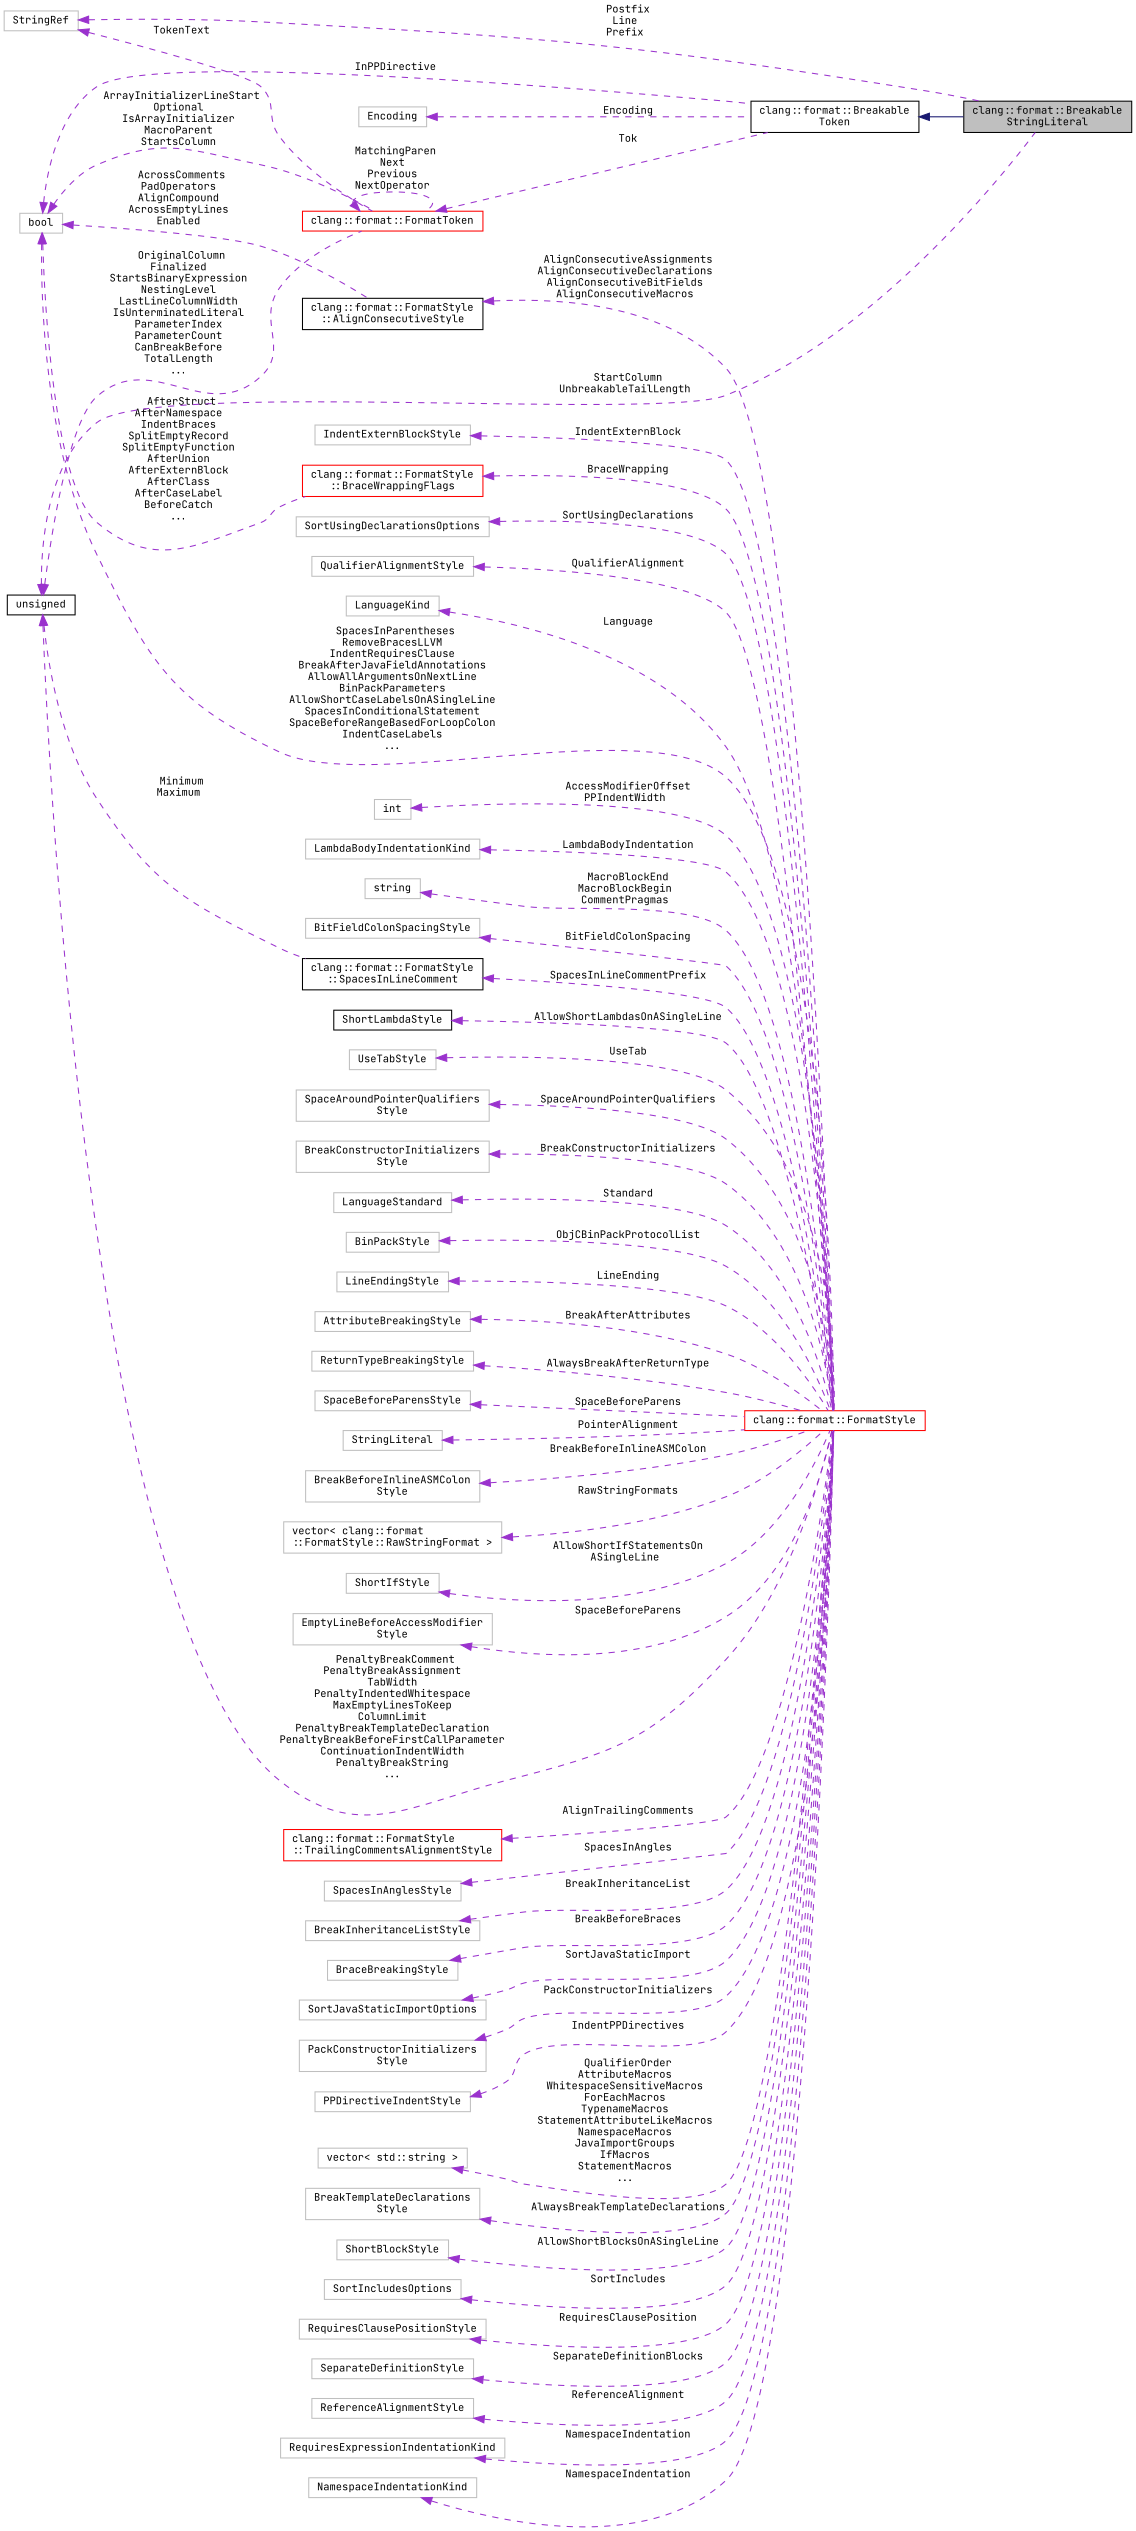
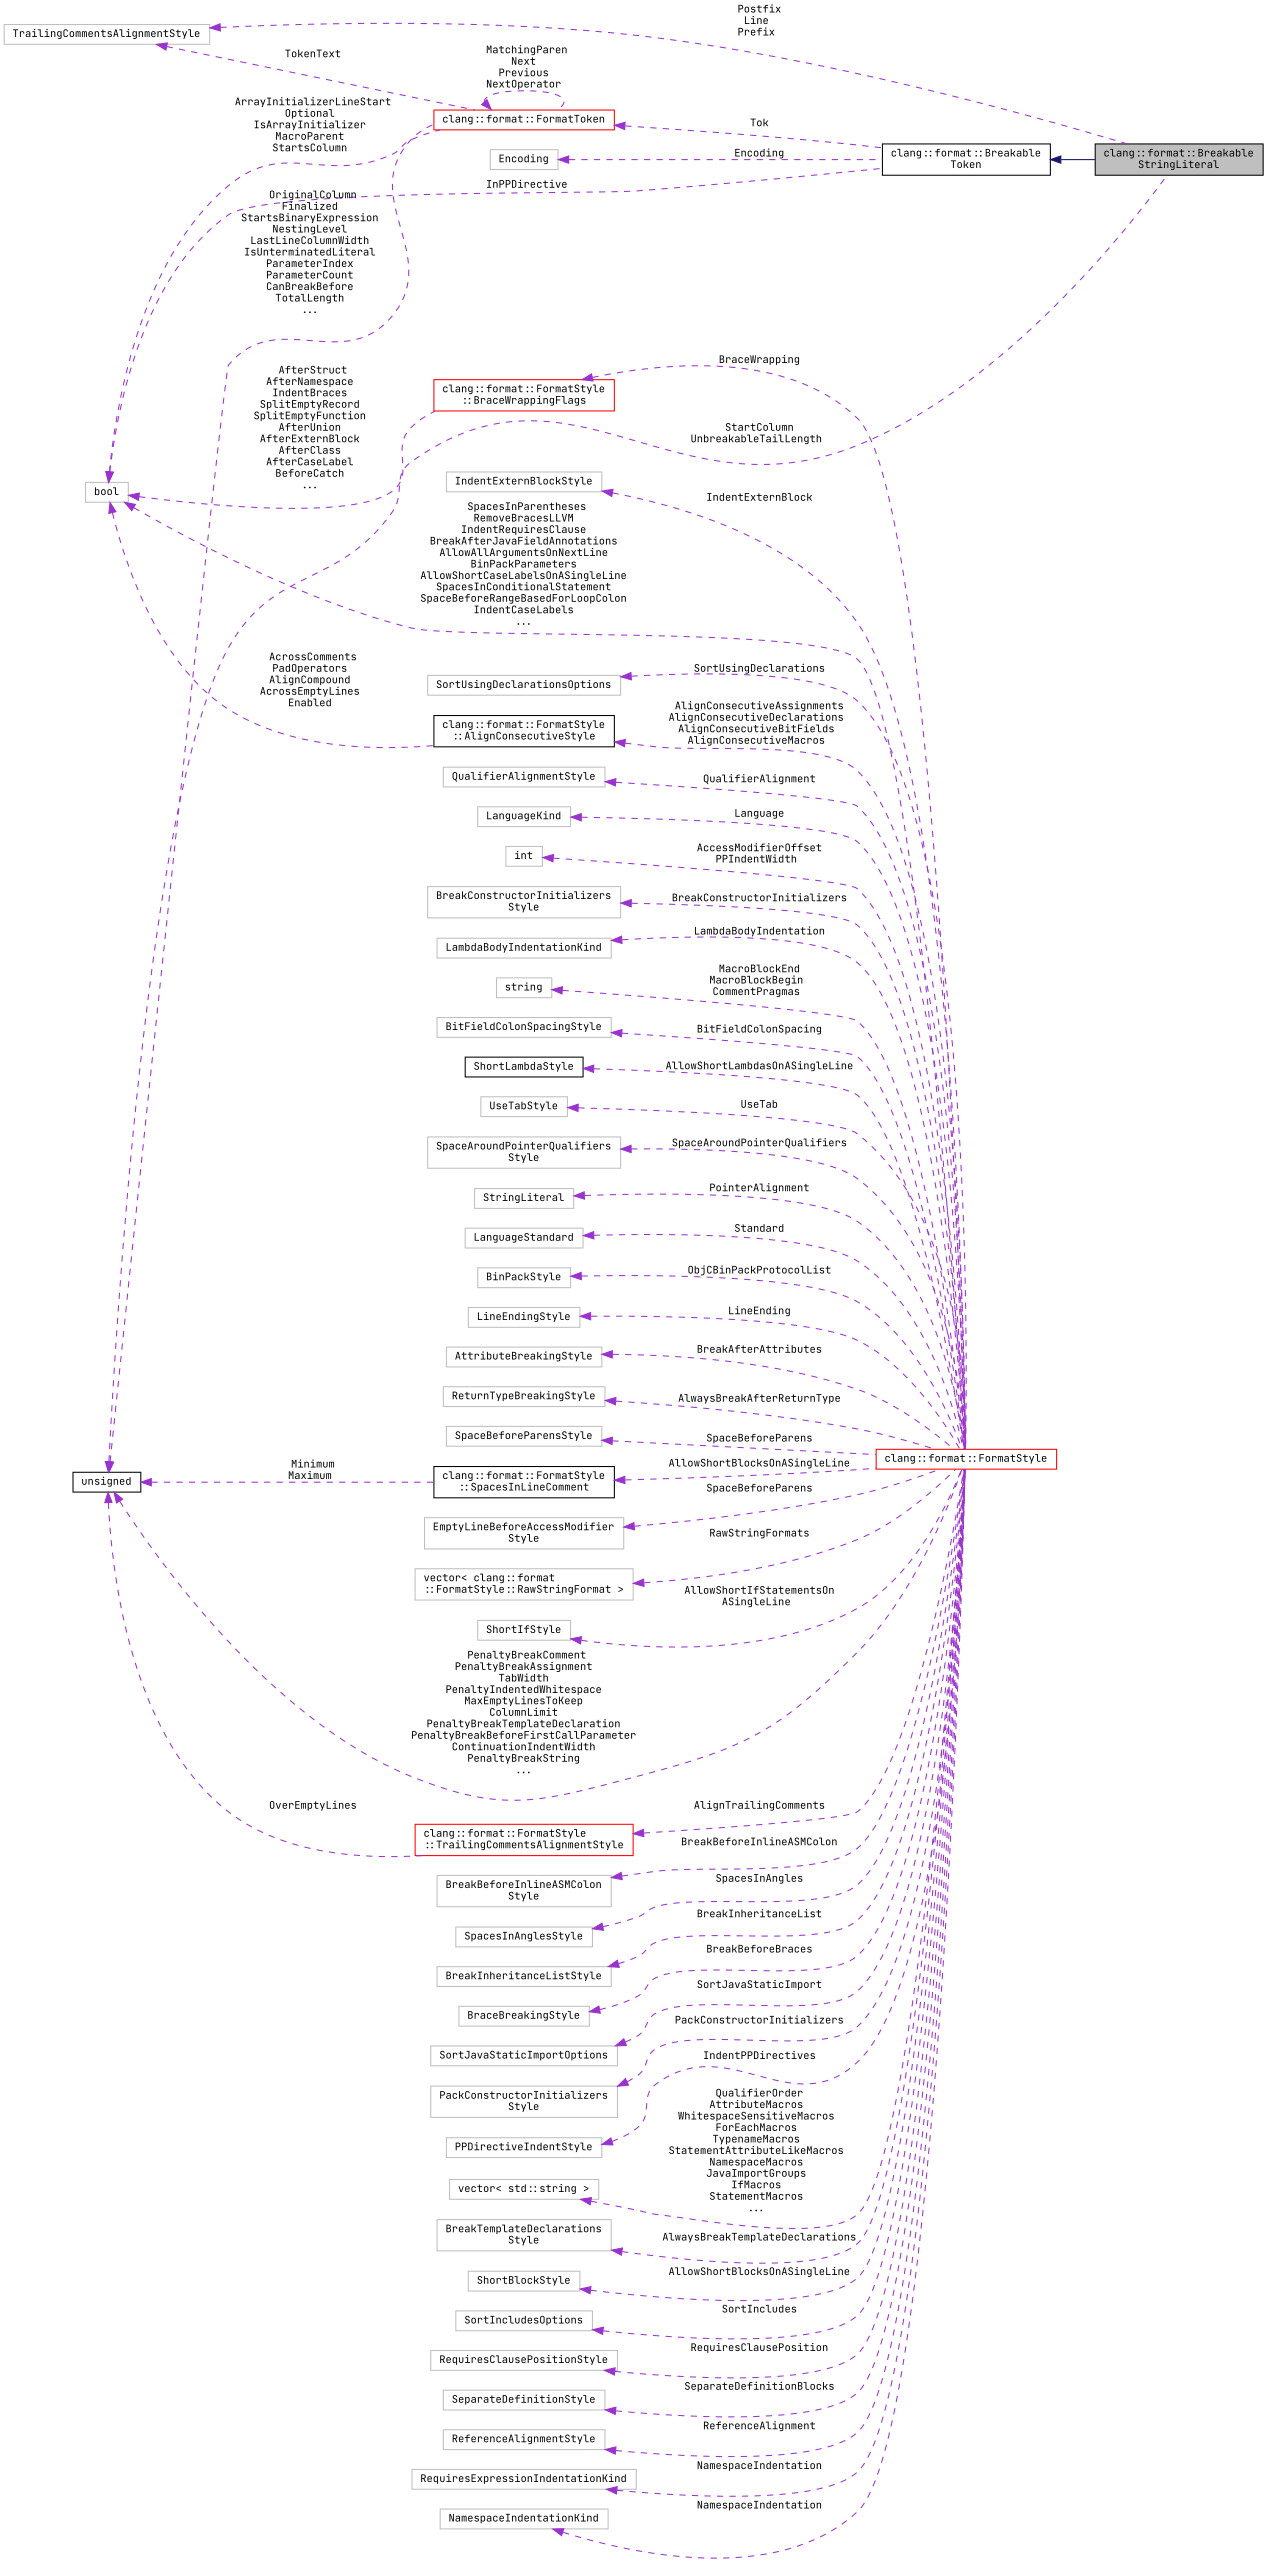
(41, 21) -> (107, 34)
(625, 976) -> (757, 1464)
none -> (182, 1761)
